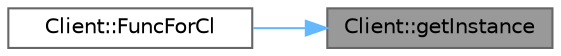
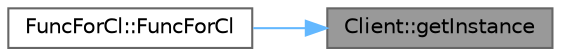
(130, 28) -> (130, 28)
